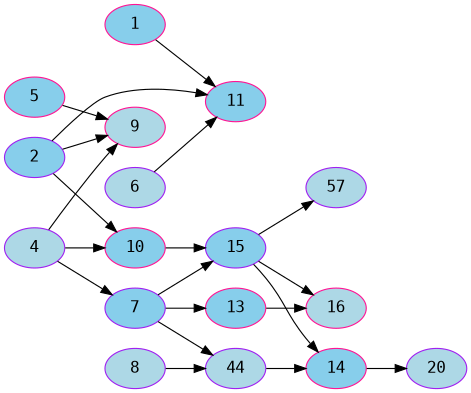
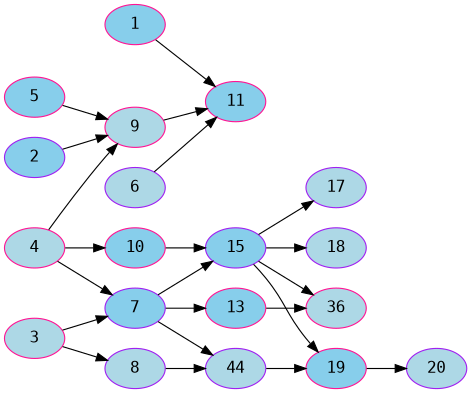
(116, 94) -> (180, 116)
(336, 188) -> (336, 188)
(81, 199) -> none
(35, 248) -> (35, 248)
none -> (336, 248)
(336, 308) -> (336, 308)
none -> (35, 338)
(336, 368) -> (336, 368)
